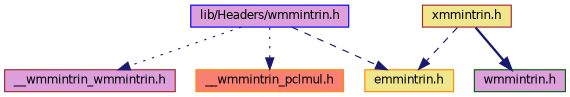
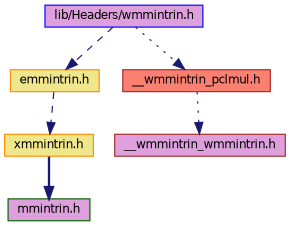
(467, 16) -> (49, 145)
(442, 44) -> (52, 107)
(185, 46) -> (198, 107)
(270, 81) -> (197, 81)
(520, 81) -> (49, 210)
